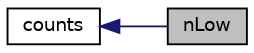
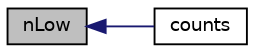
(144, 26) -> (130, 26)
